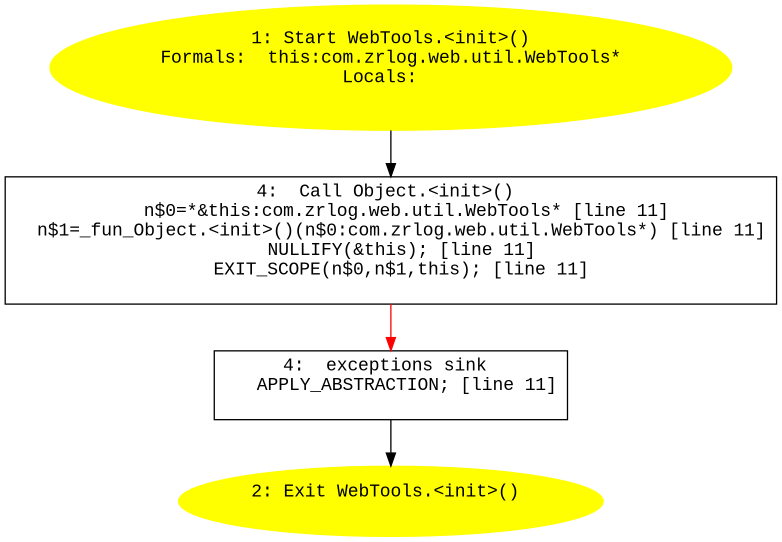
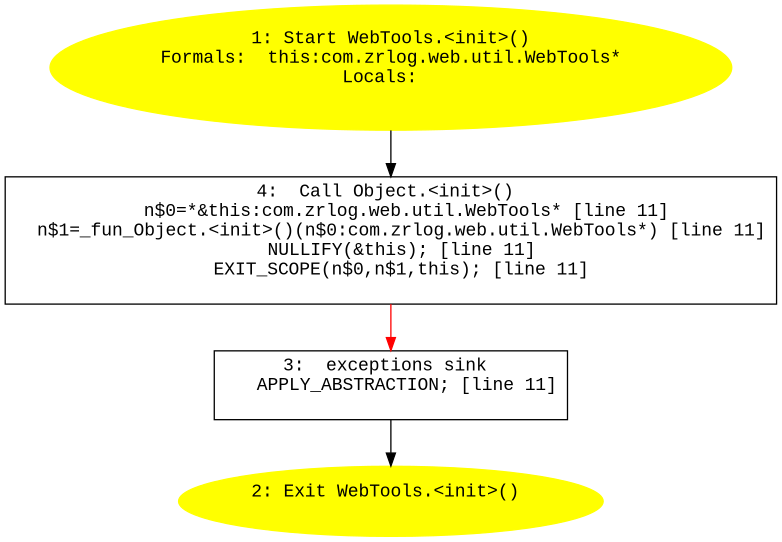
(391, 385) -> (391, 385)
